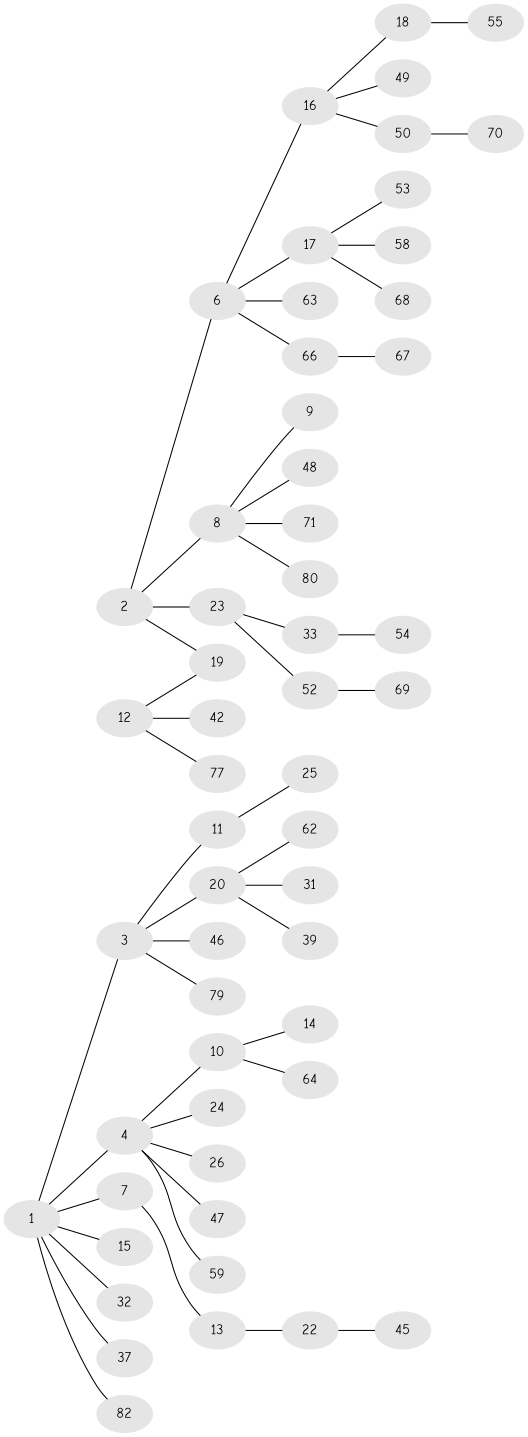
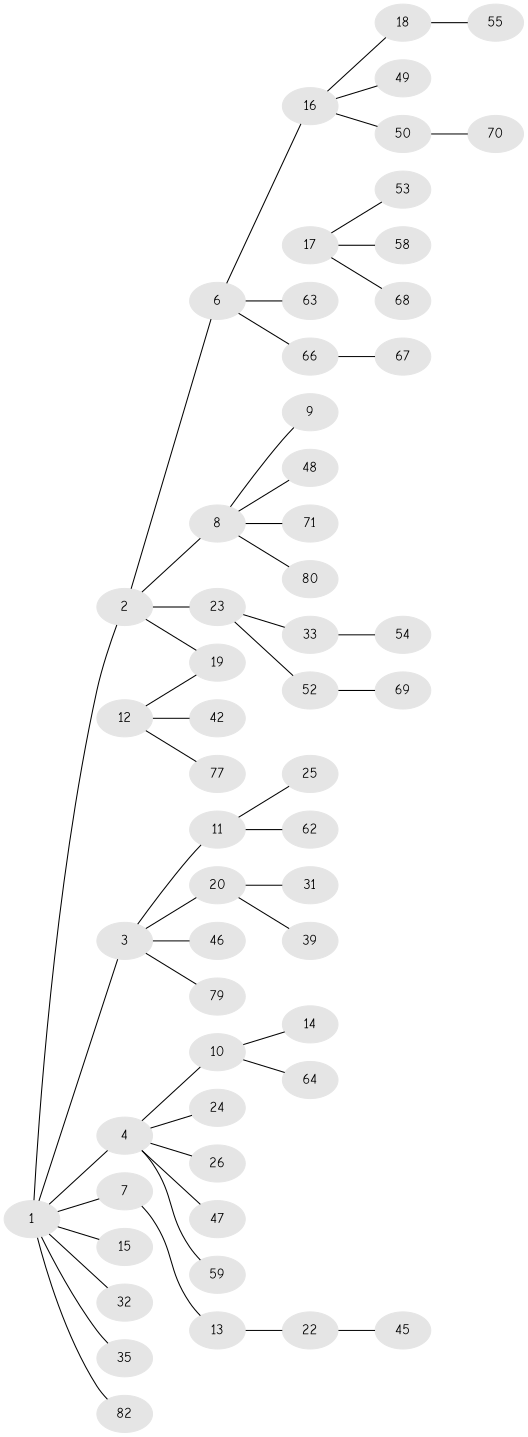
(264, 273) -> none
(264, 857) -> (264, 830)
none -> (60, 910)
(125, 1358) -> (125, 1358)
